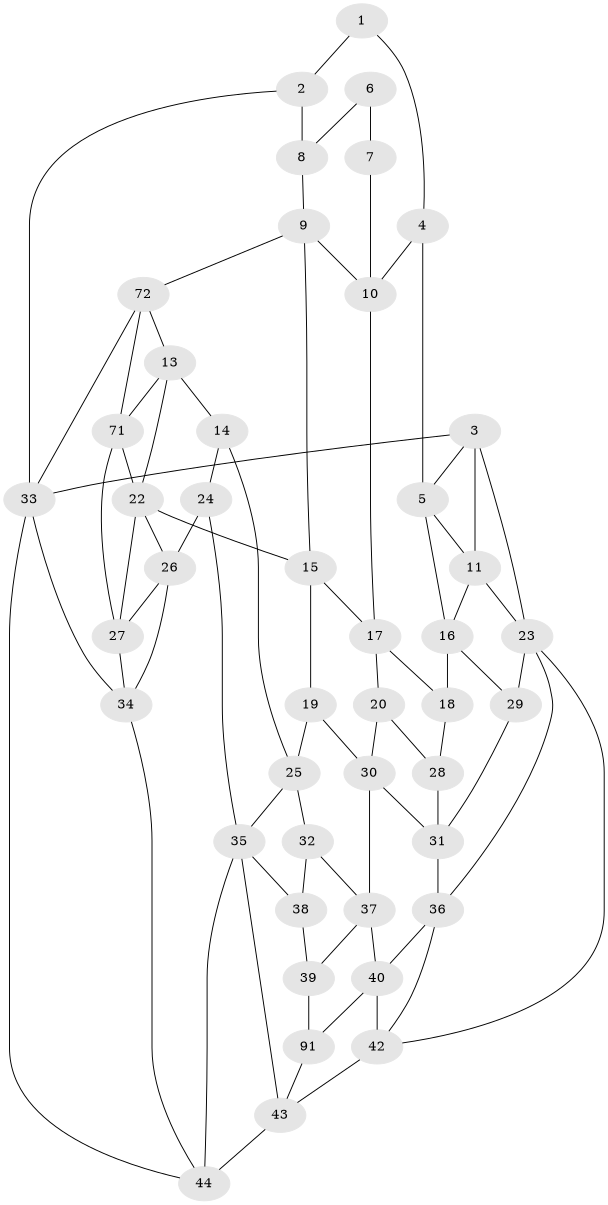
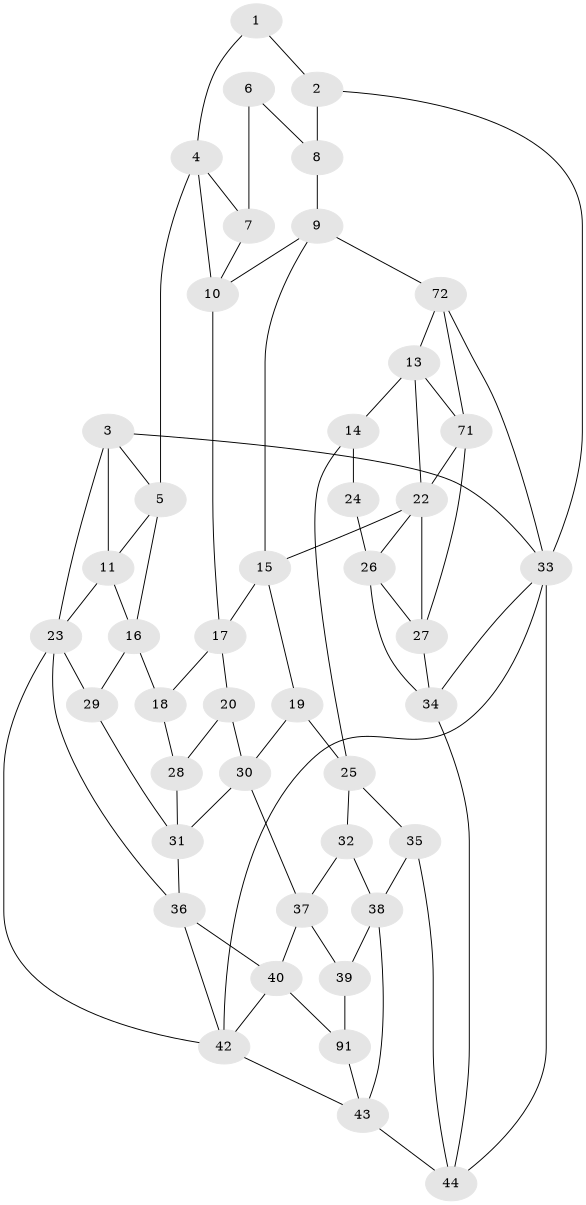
none -> (223, 192)
(222, 671) -> none
none -> (325, 750)
(260, 979) -> (383, 1013)
